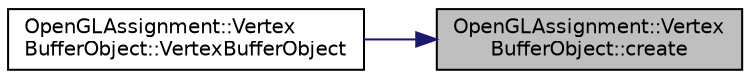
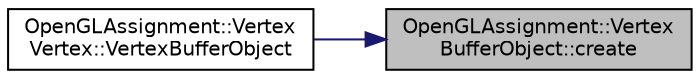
(186, 39) -> (161, 39)
